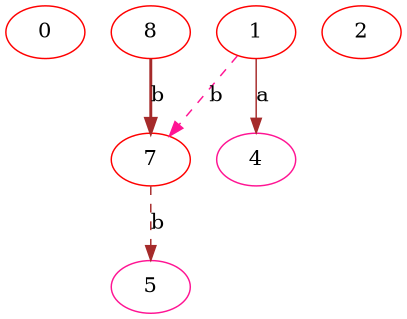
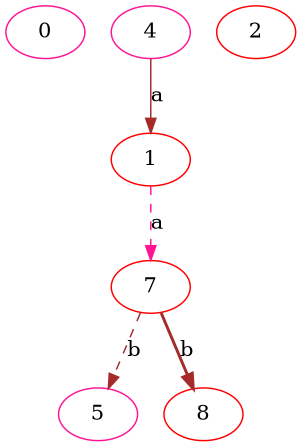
(45, 32) -> (45, 32)
(151, 89) -> (174, 344)
(256, 89) -> (151, 89)
(217, 96) -> (157, 223)
